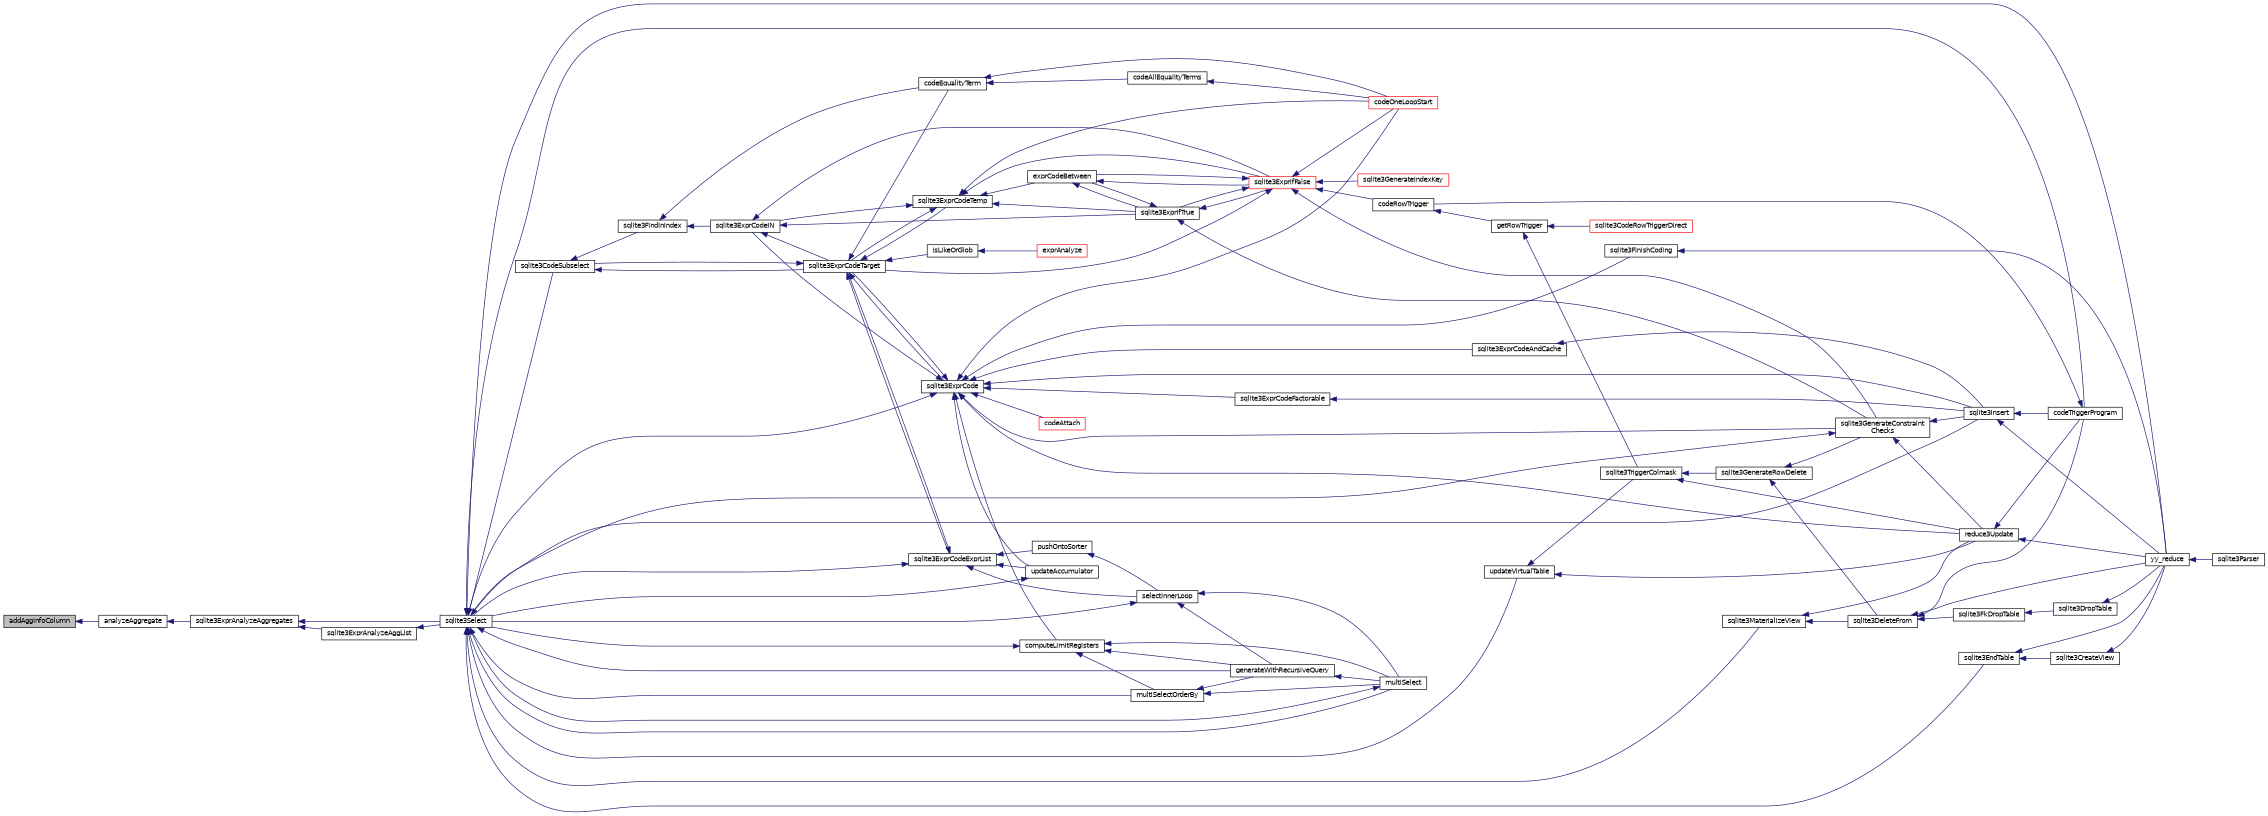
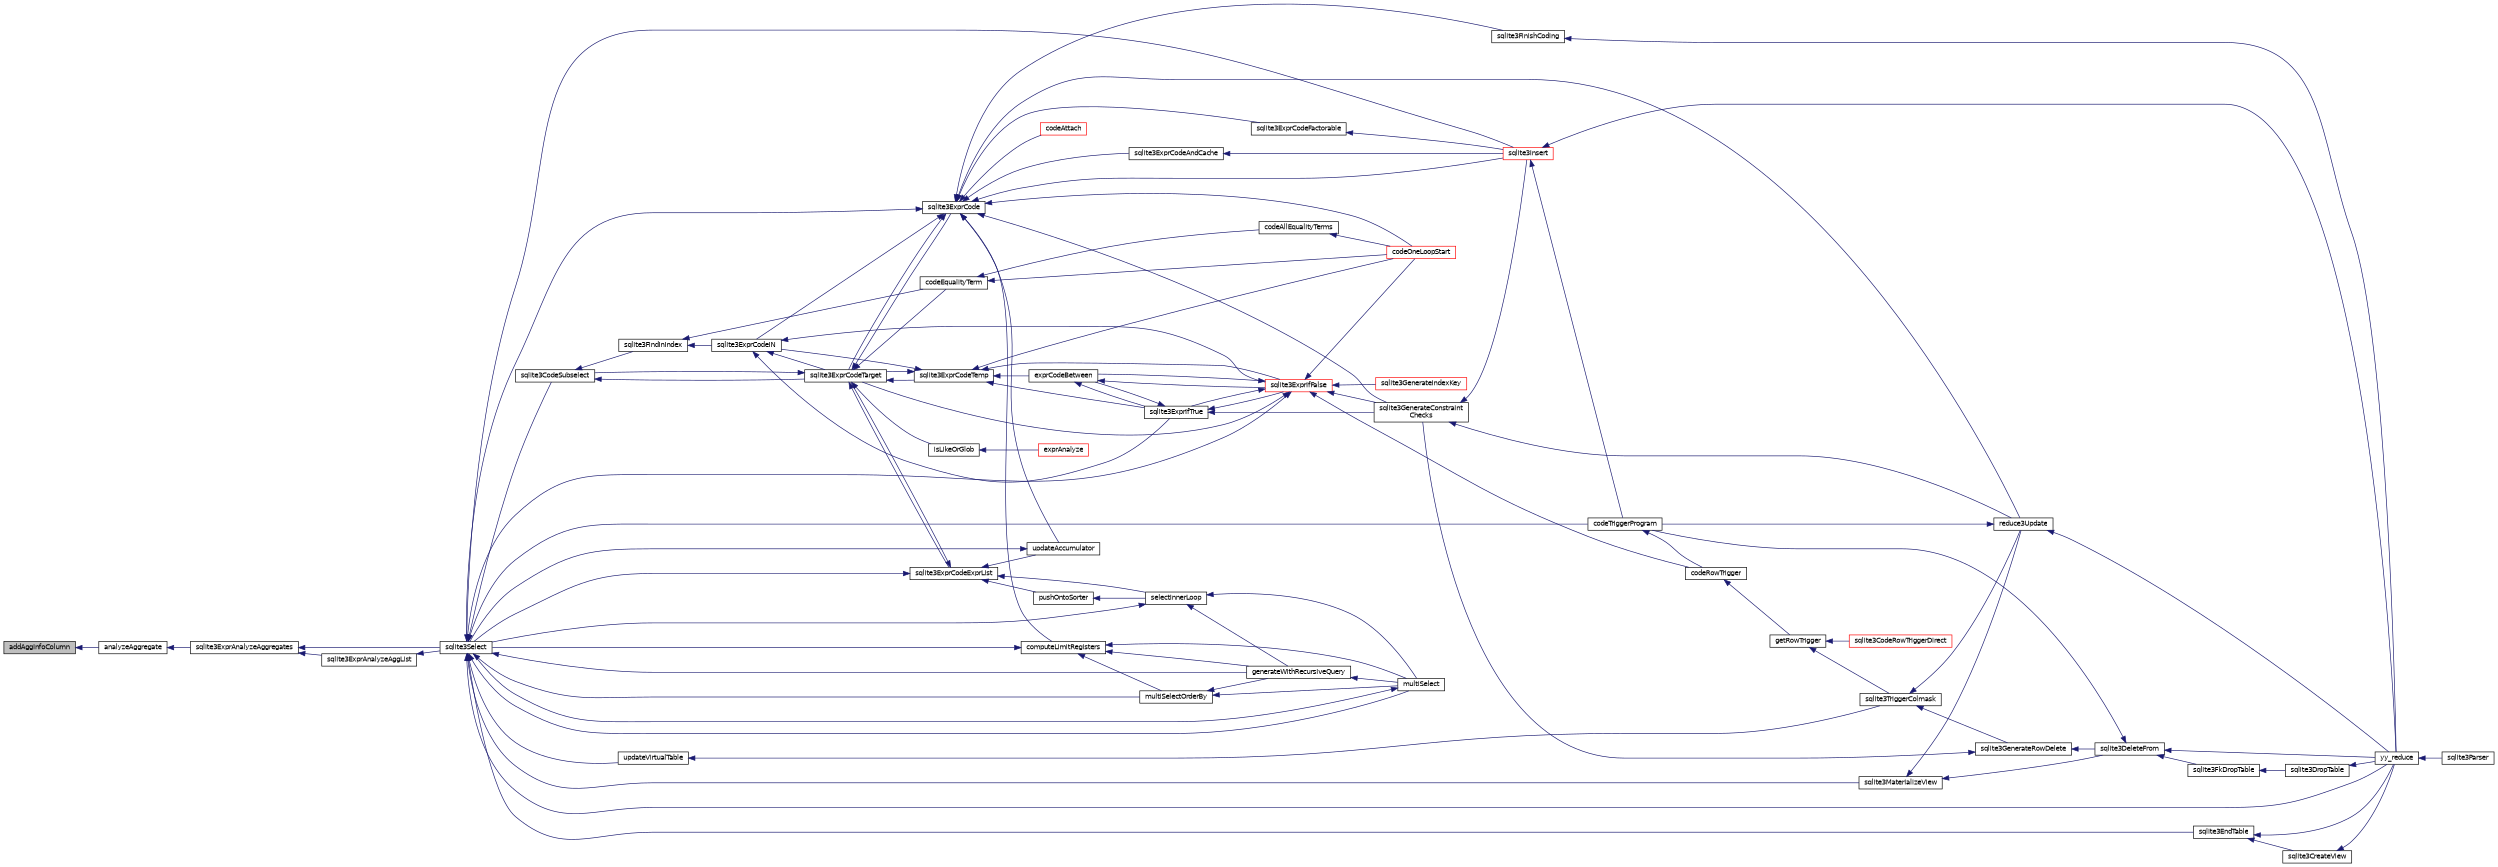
(1989, 413) -> (1528, 154)
(1135, 498) -> (836, 475)
(1770, 575) -> none
